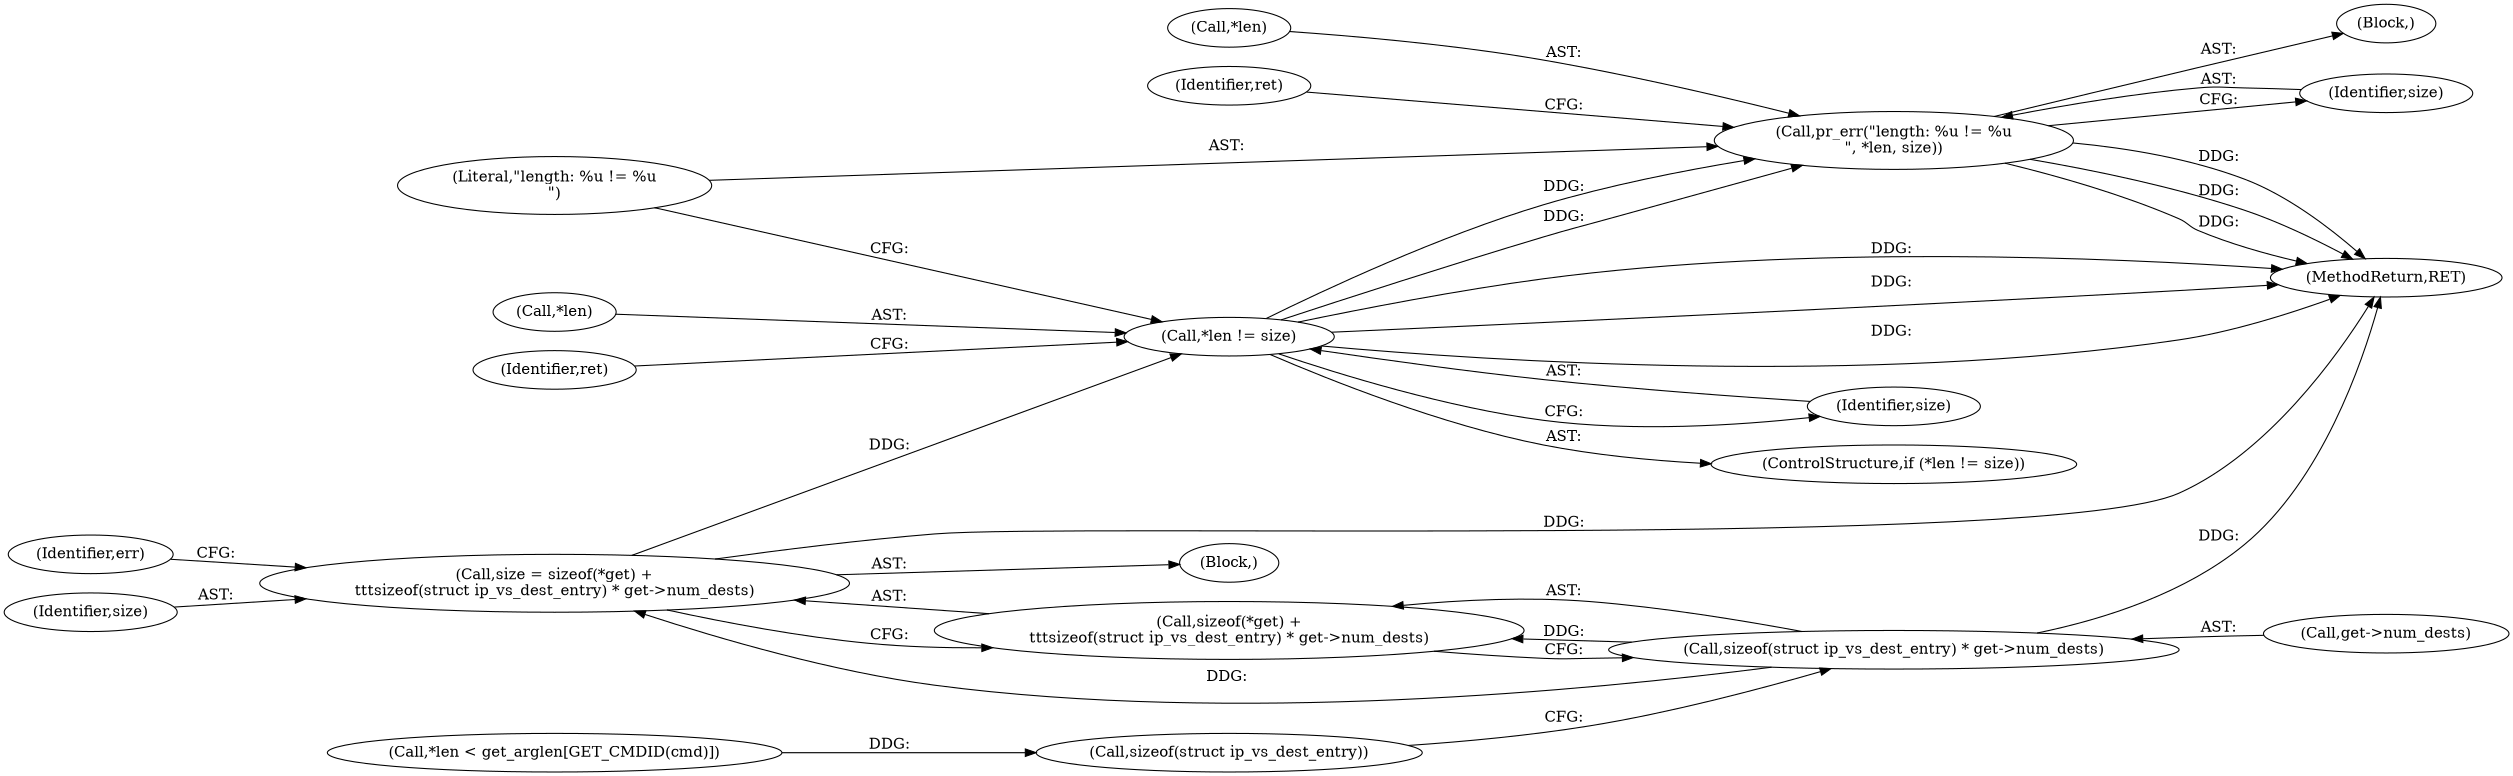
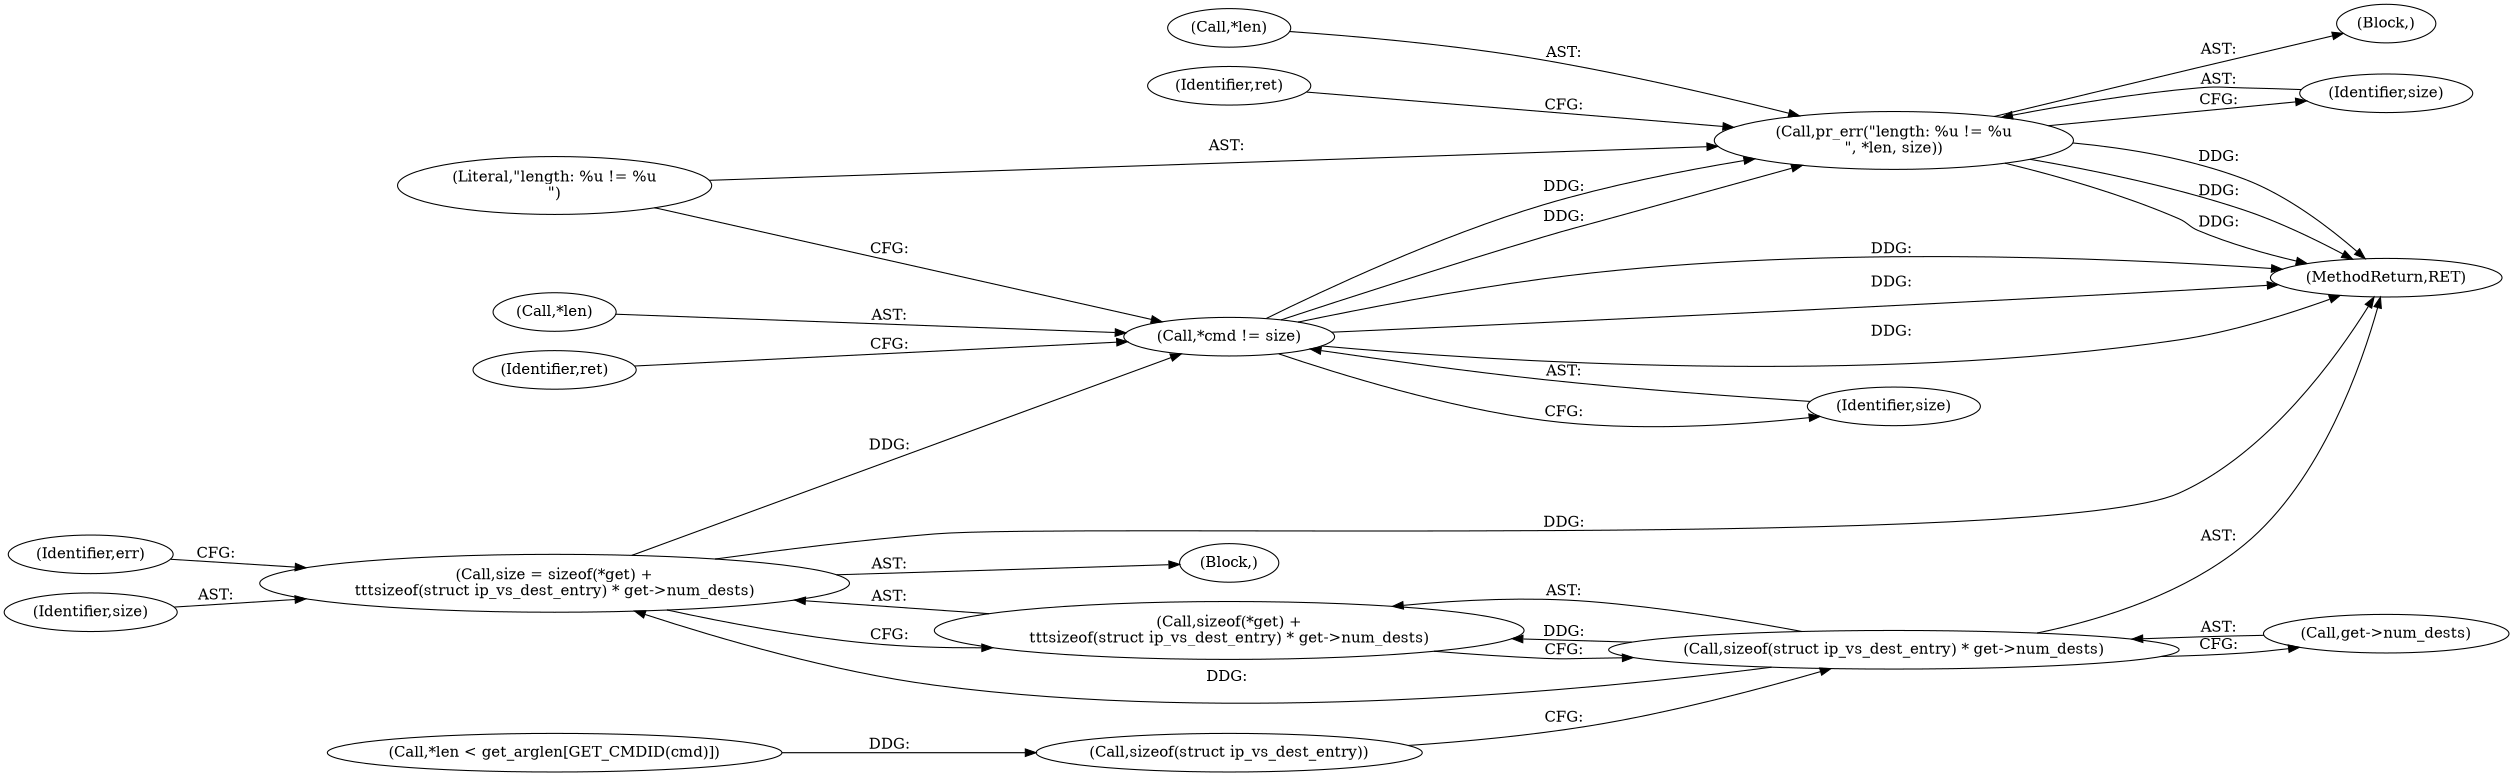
(1229, 337) -> (1229, 337)
(1894, 464) -> none
(2221, 537) -> (2221, 537)
none -> (2225, 654)
